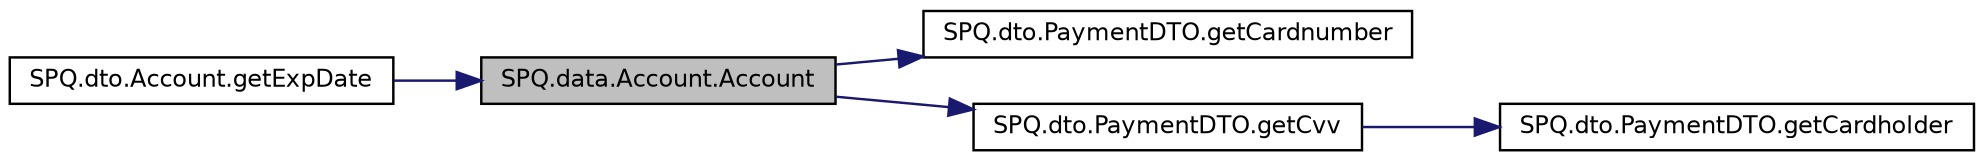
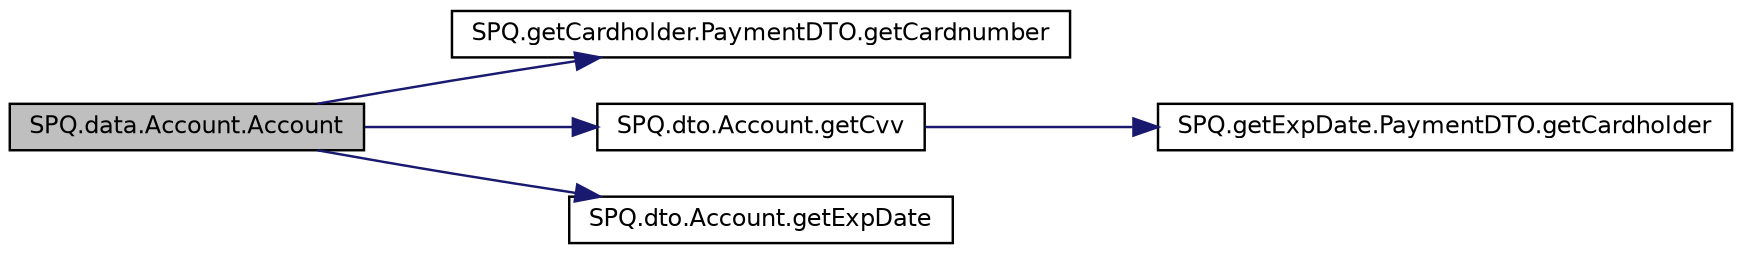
(1168, 34) -> (761, 34)
(425, 81) -> (446, 172)
(1168, 127) -> (761, 127)
(1737, 127) -> (1445, 127)
